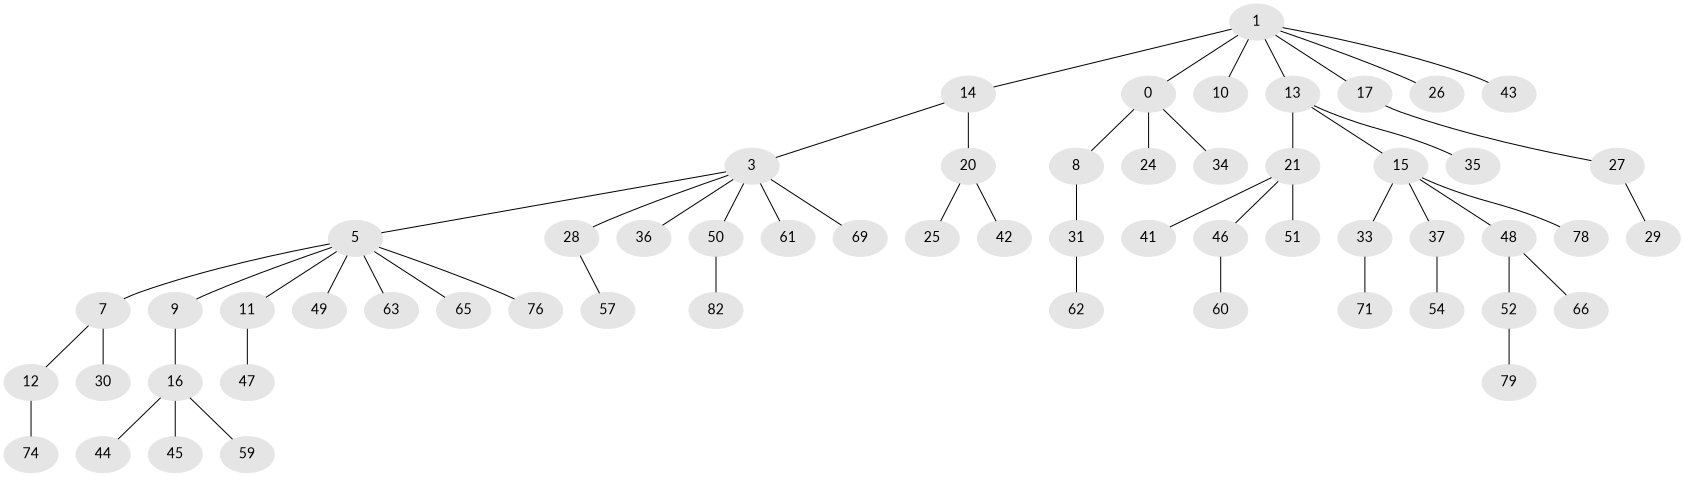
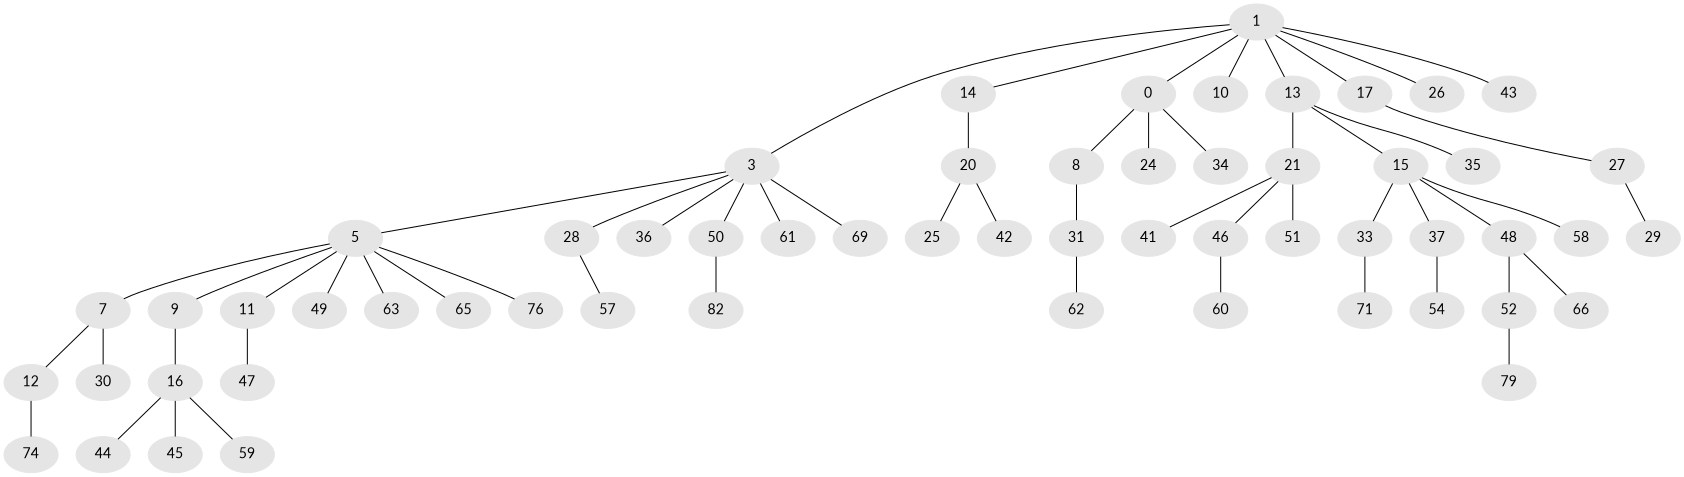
(860, 130) -> (992, 60)
(1581, 238) -> (1581, 238)
